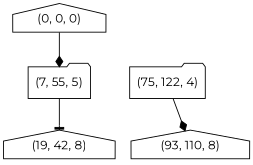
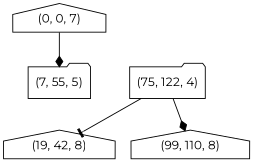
(59, 19) -> (59, 19)
(59, 112) -> (112, 115)
(190, 146) -> (190, 146)
